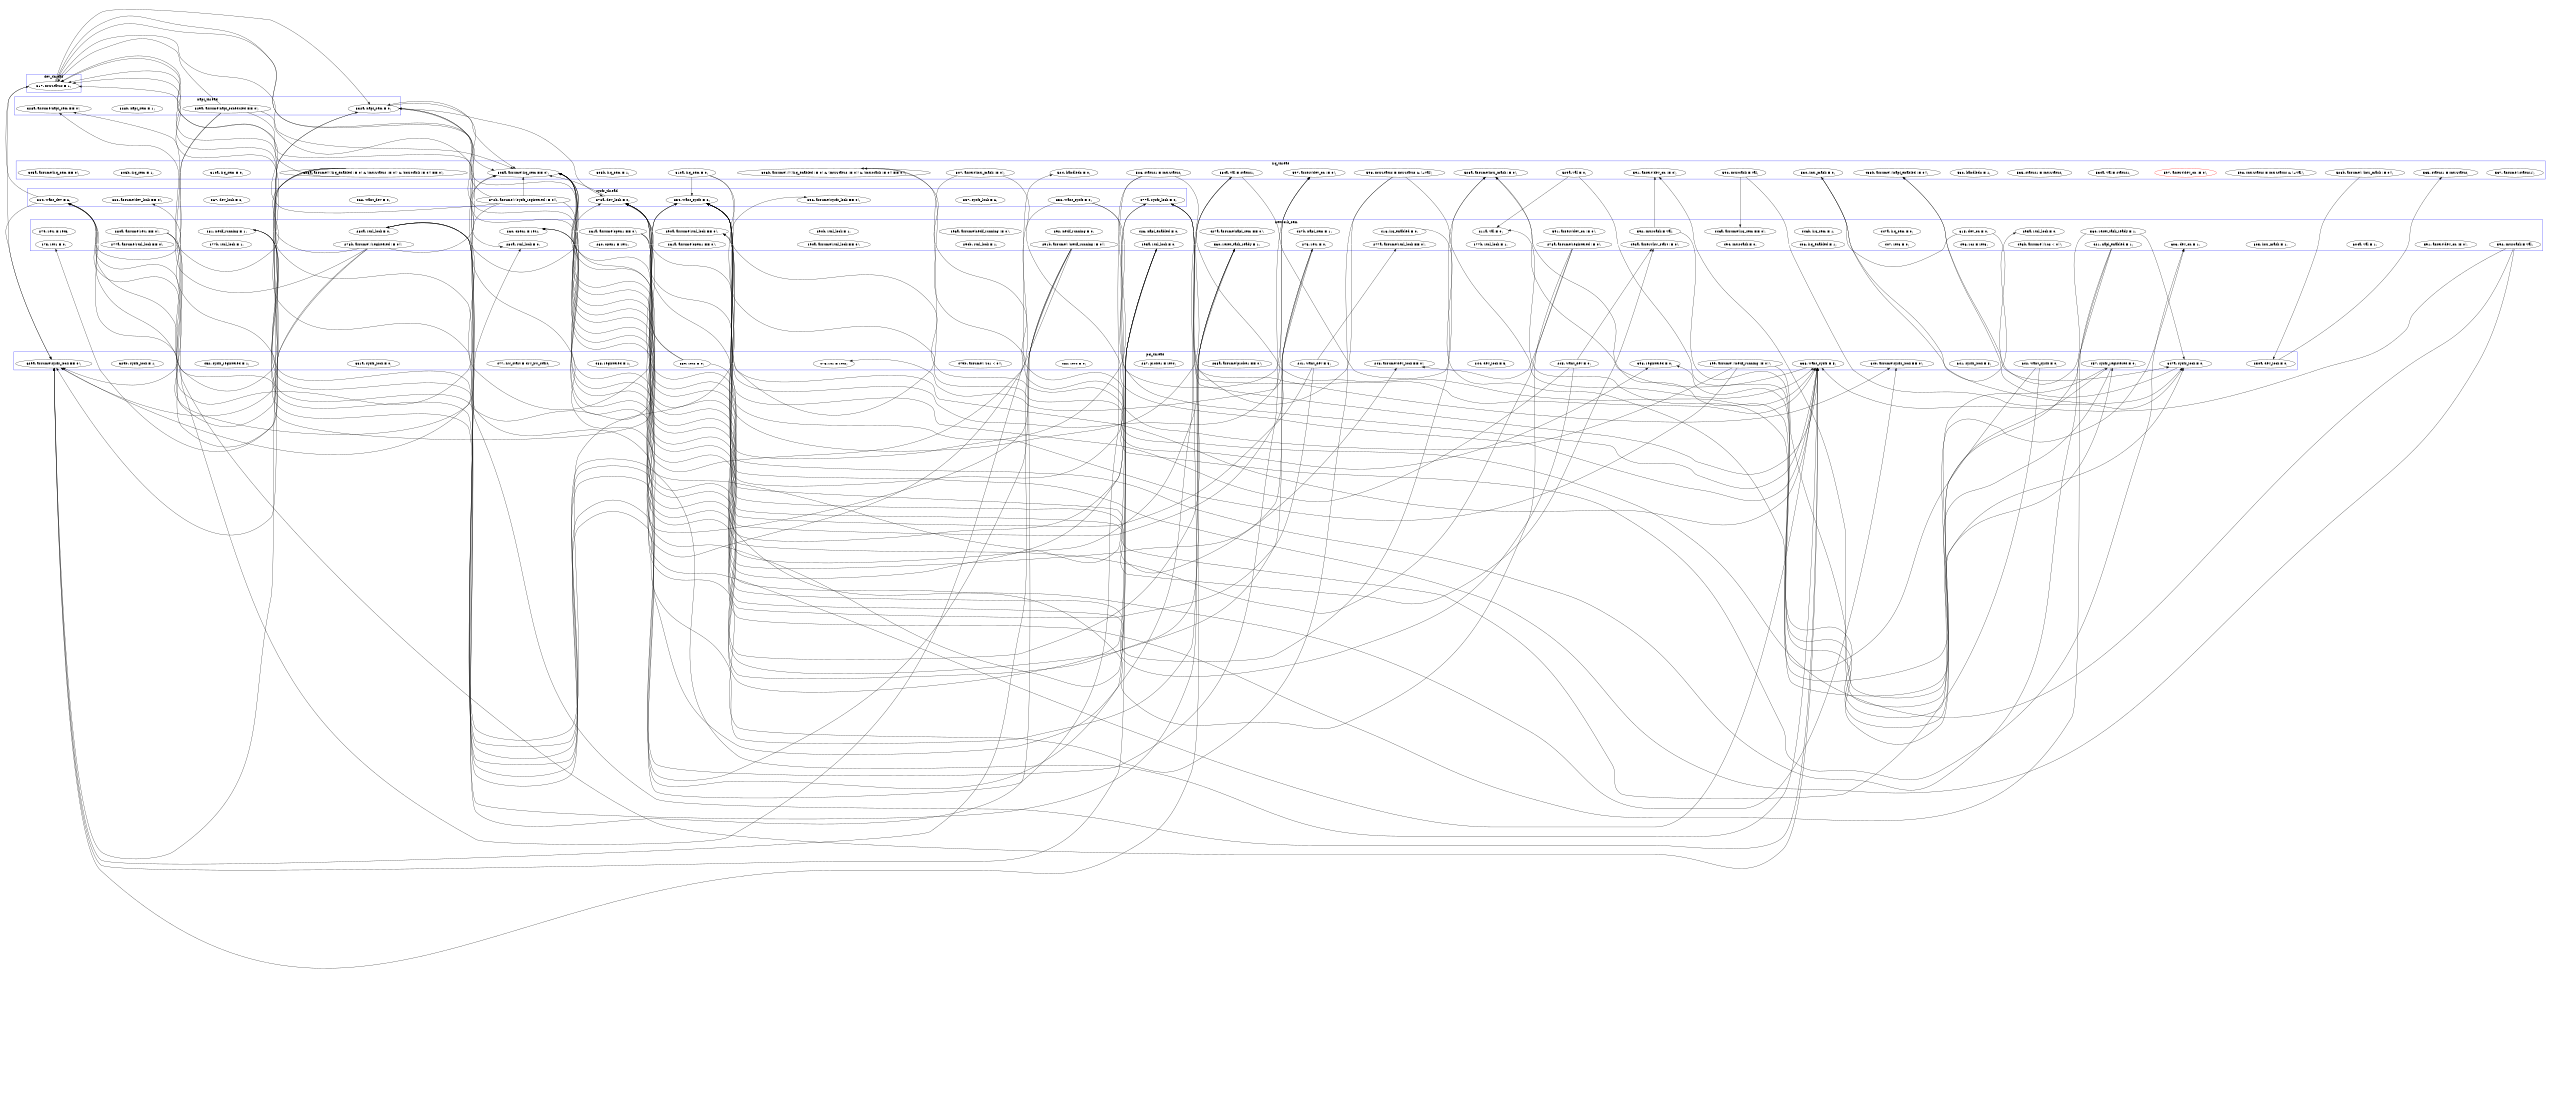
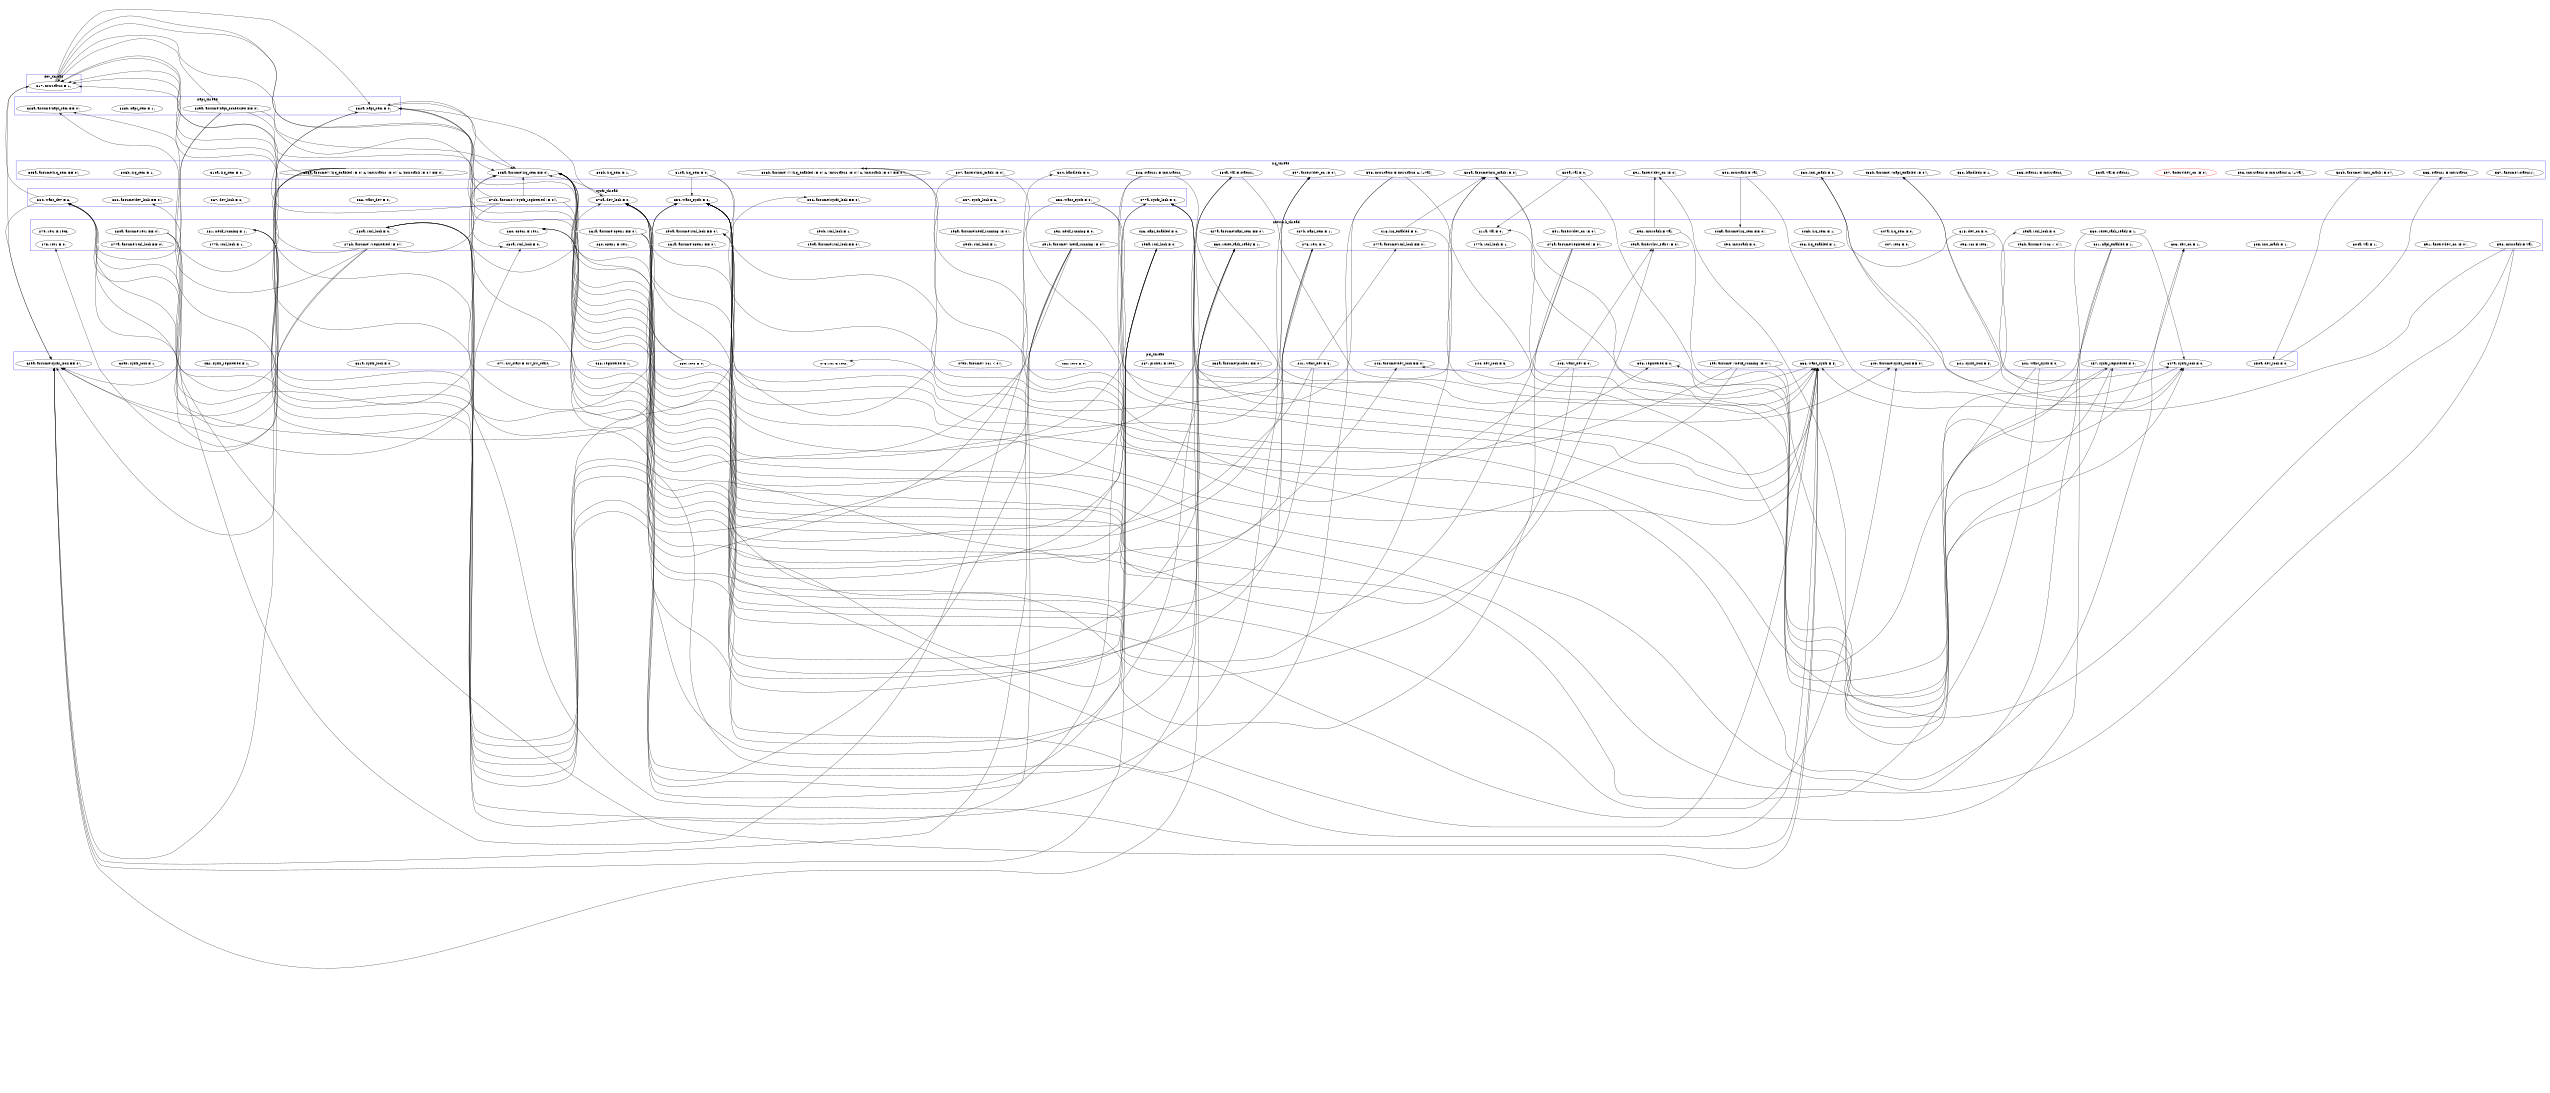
none -> (1444, 203)
(1286, 222) -> (1286, 222)
